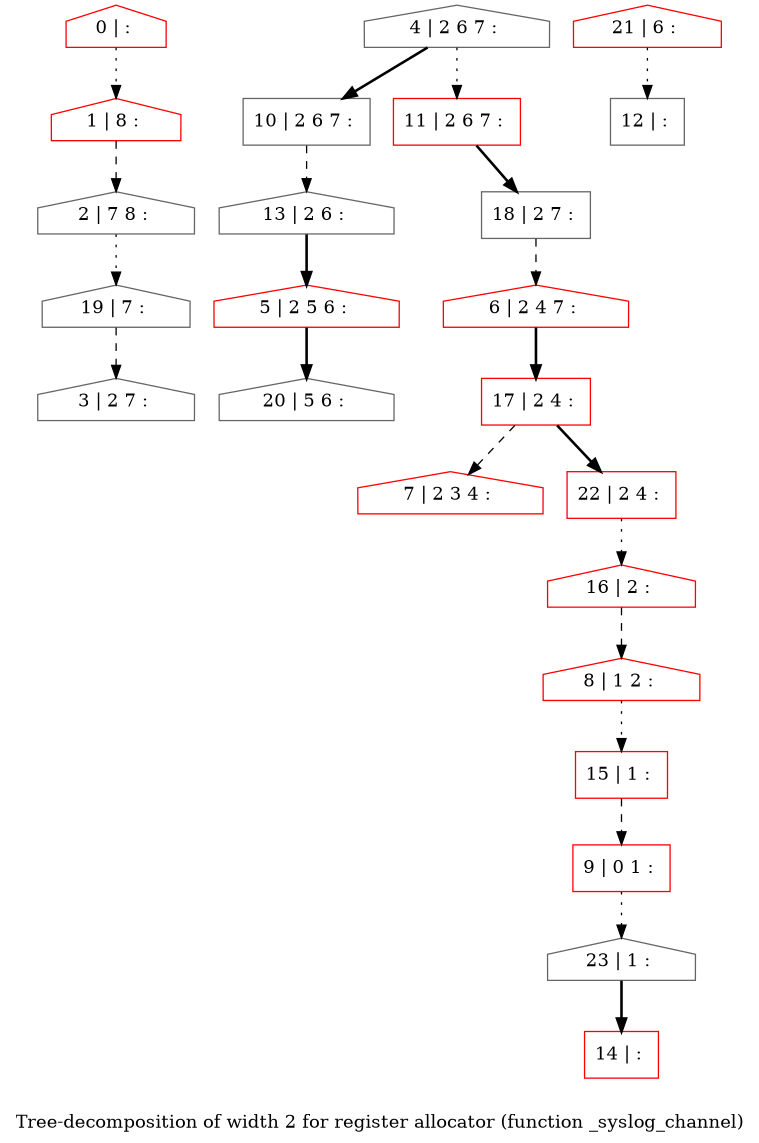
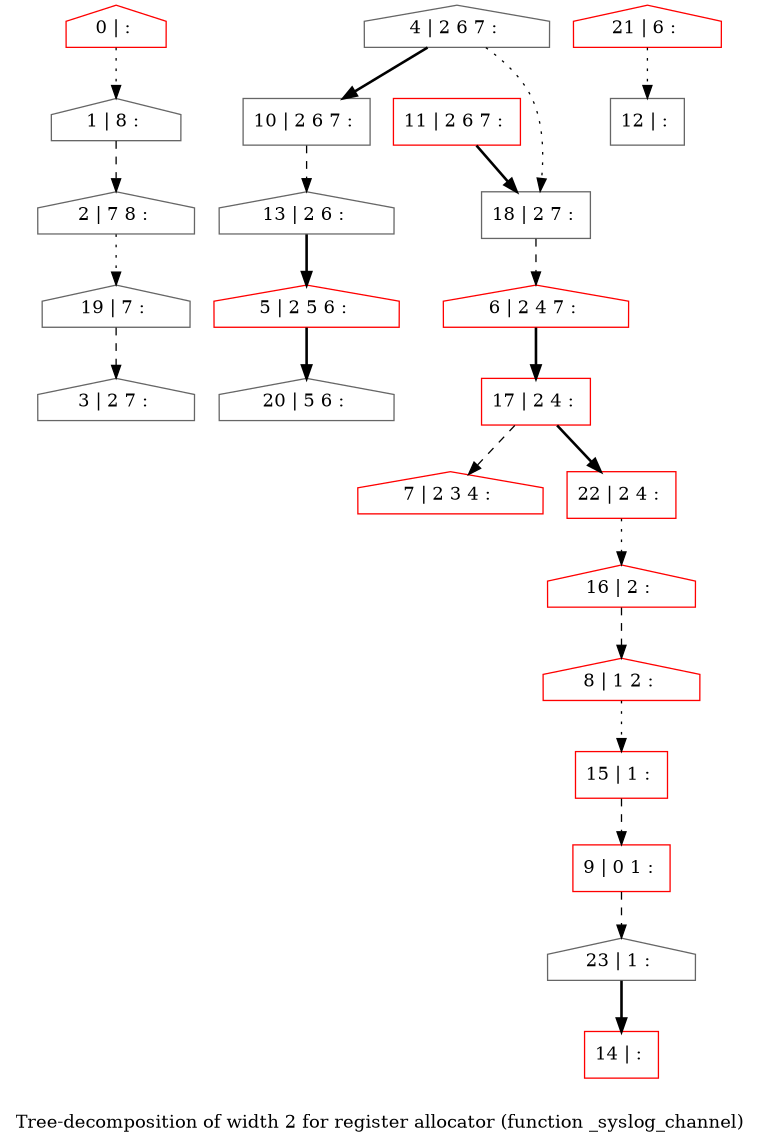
(457, 66) -> (534, 104)
(116, 122) -> (116, 122)
(621, 909) -> (621, 909)
